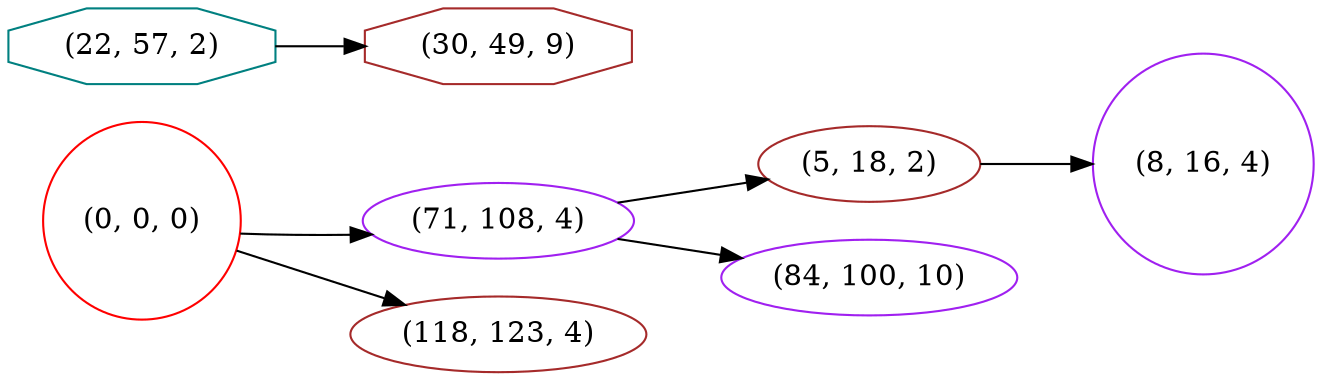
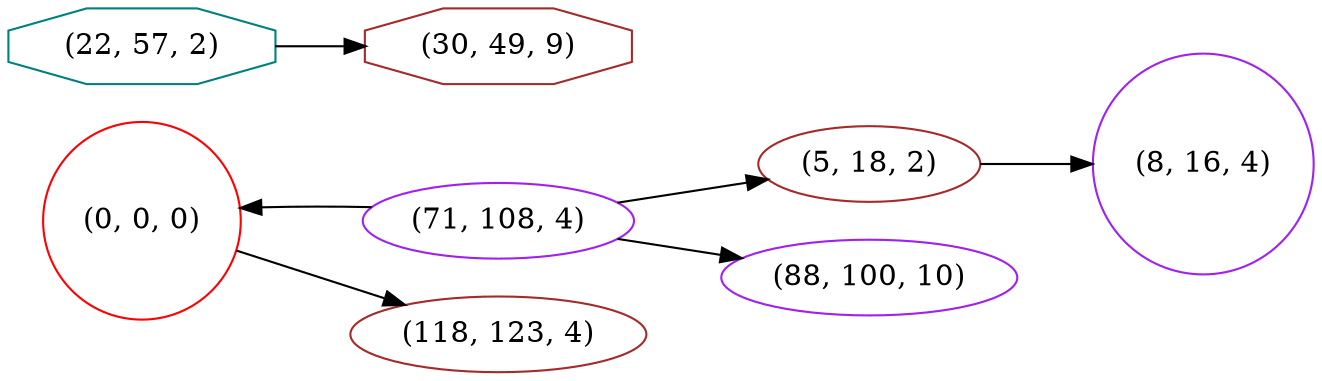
(295, 235) -> (317, 207)
(869, 278) -> (869, 278)
